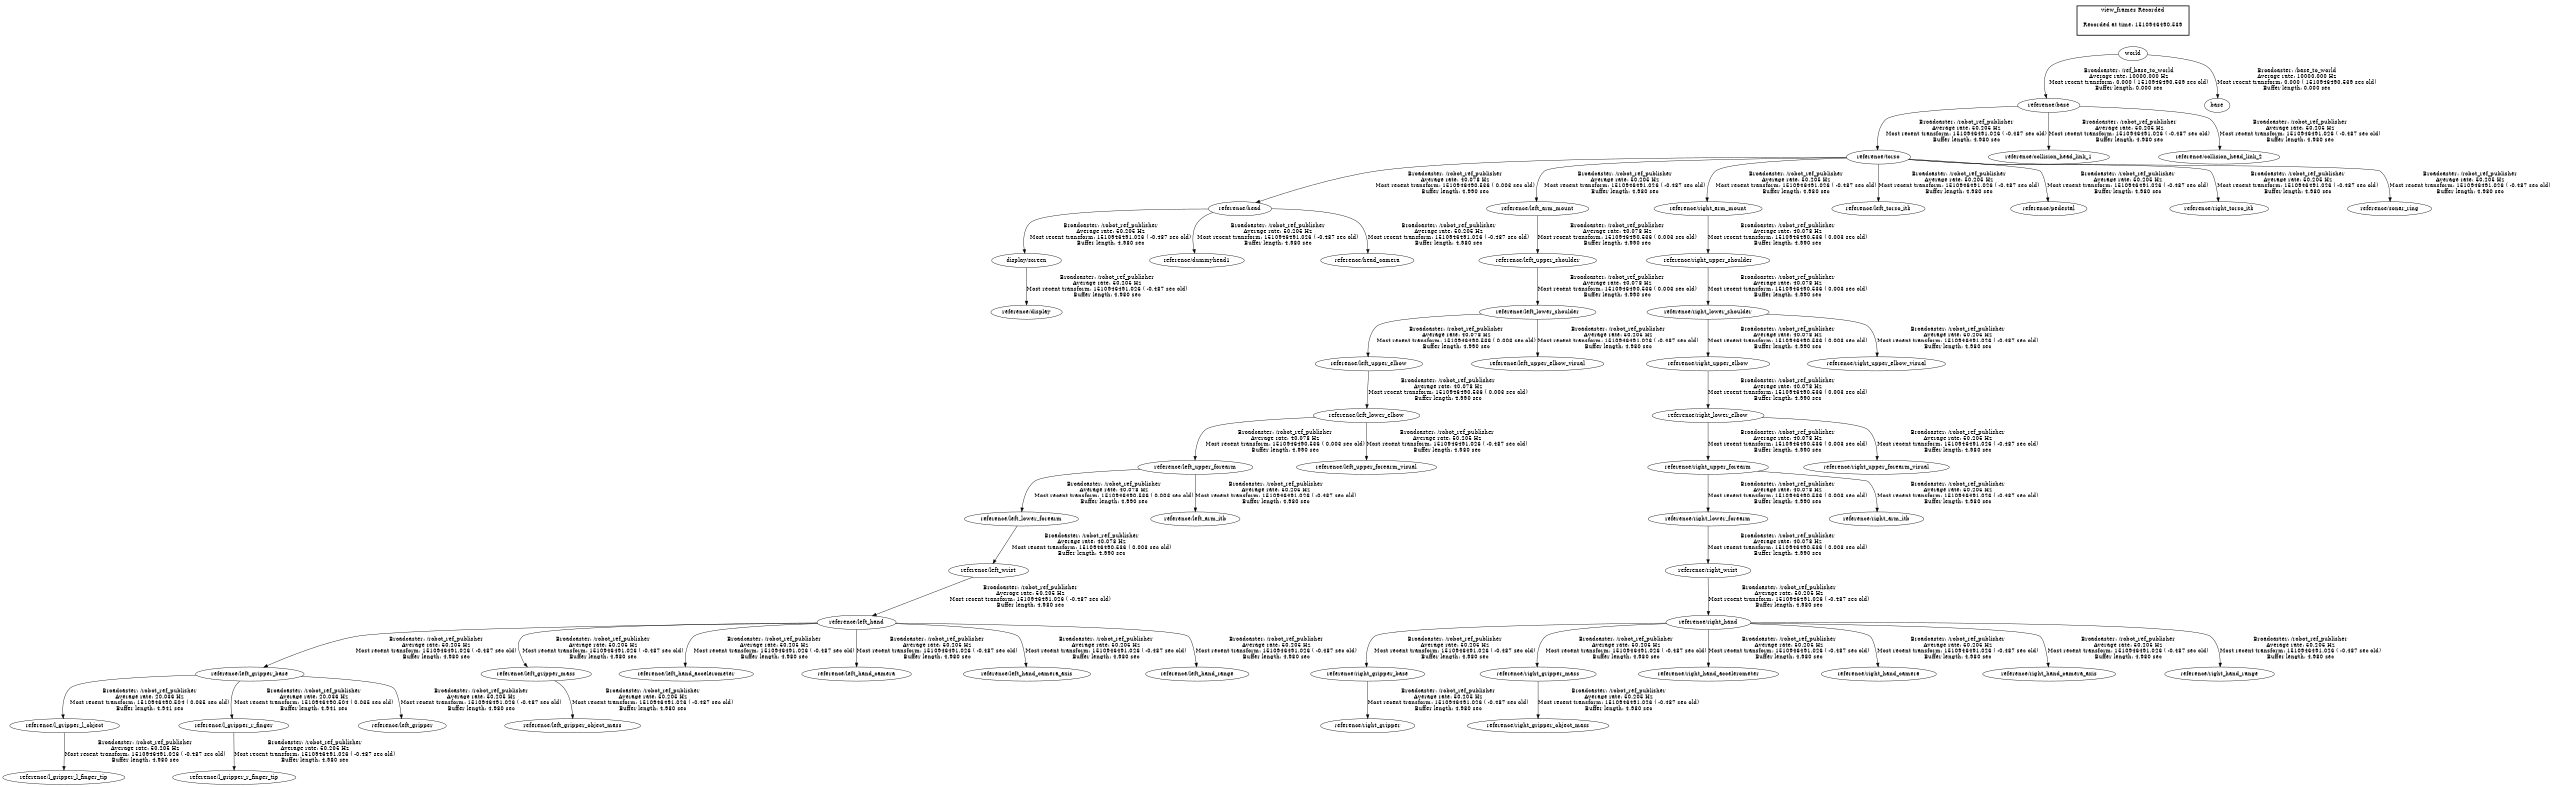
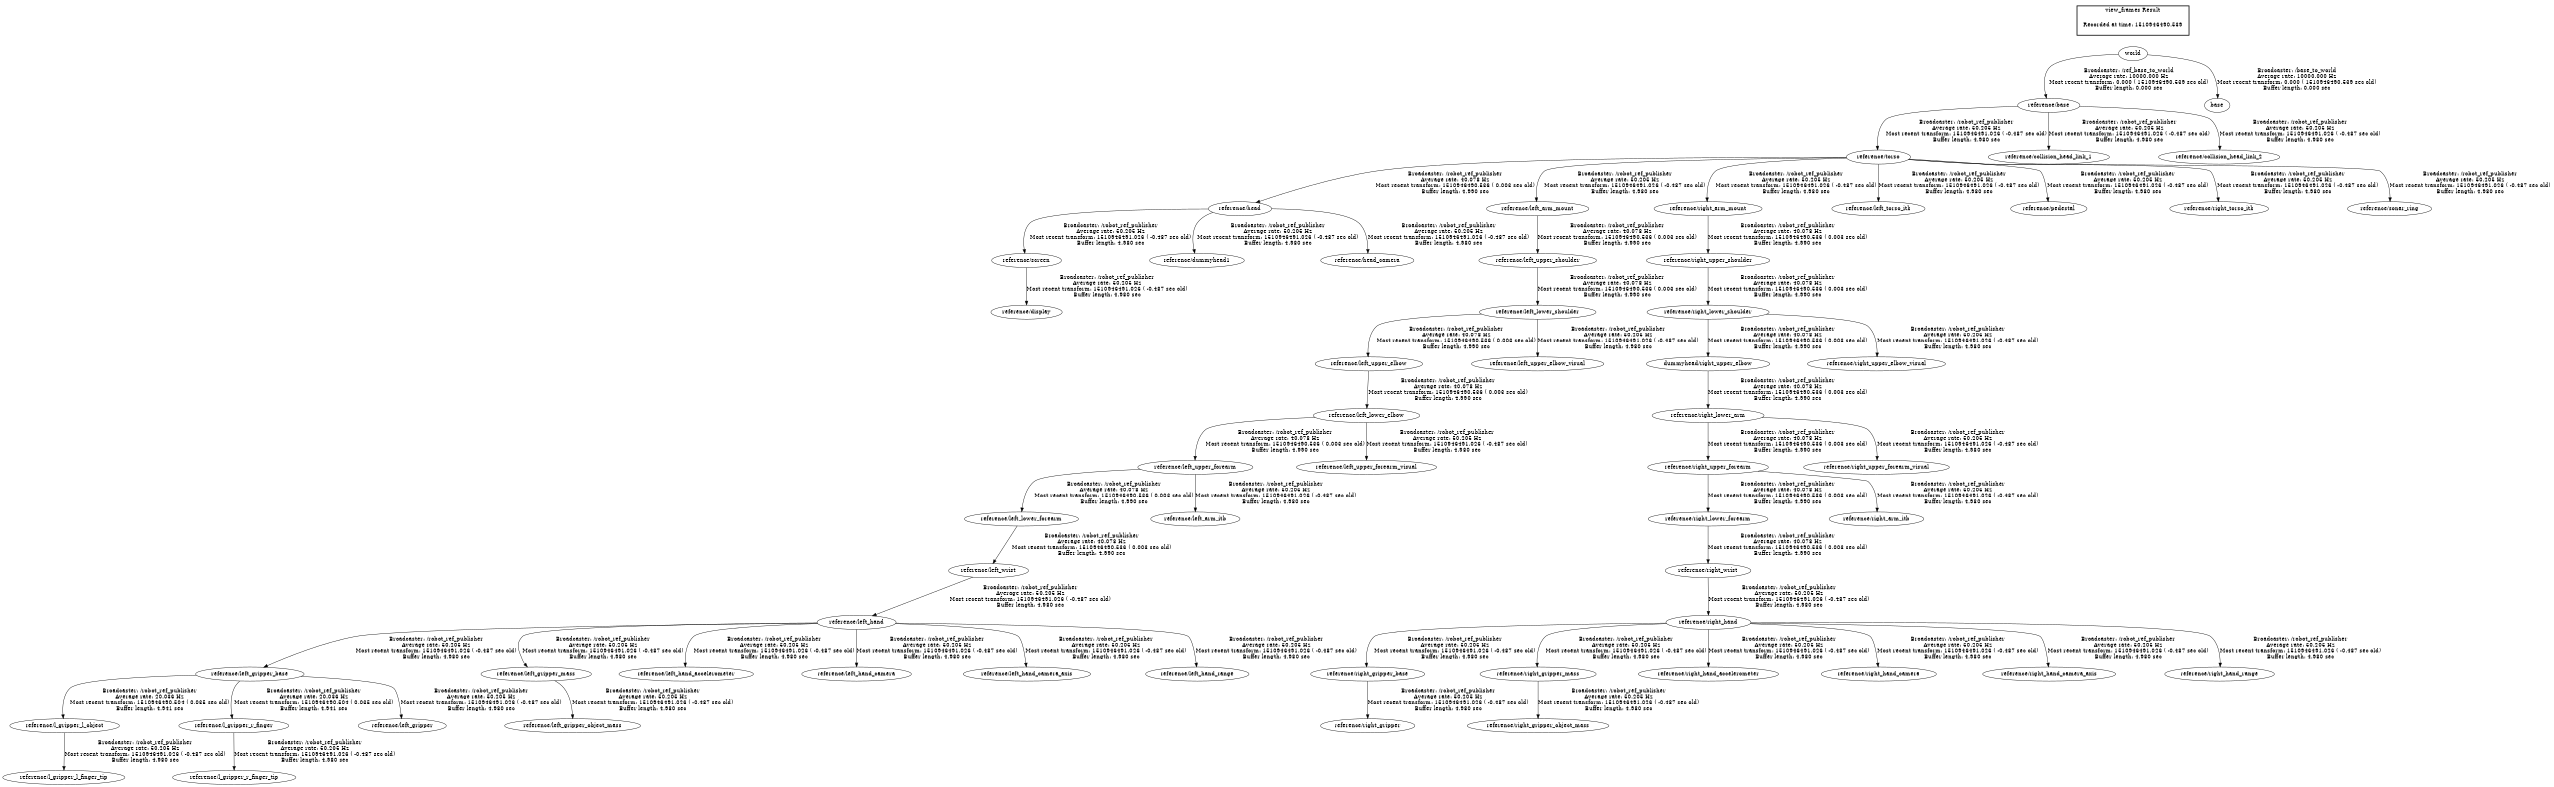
(2133, 10) -> (2133, 10)
(1027, 260) -> (1027, 260)
(1708, 364) -> (1708, 364)
(1708, 416) -> (1708, 416)
